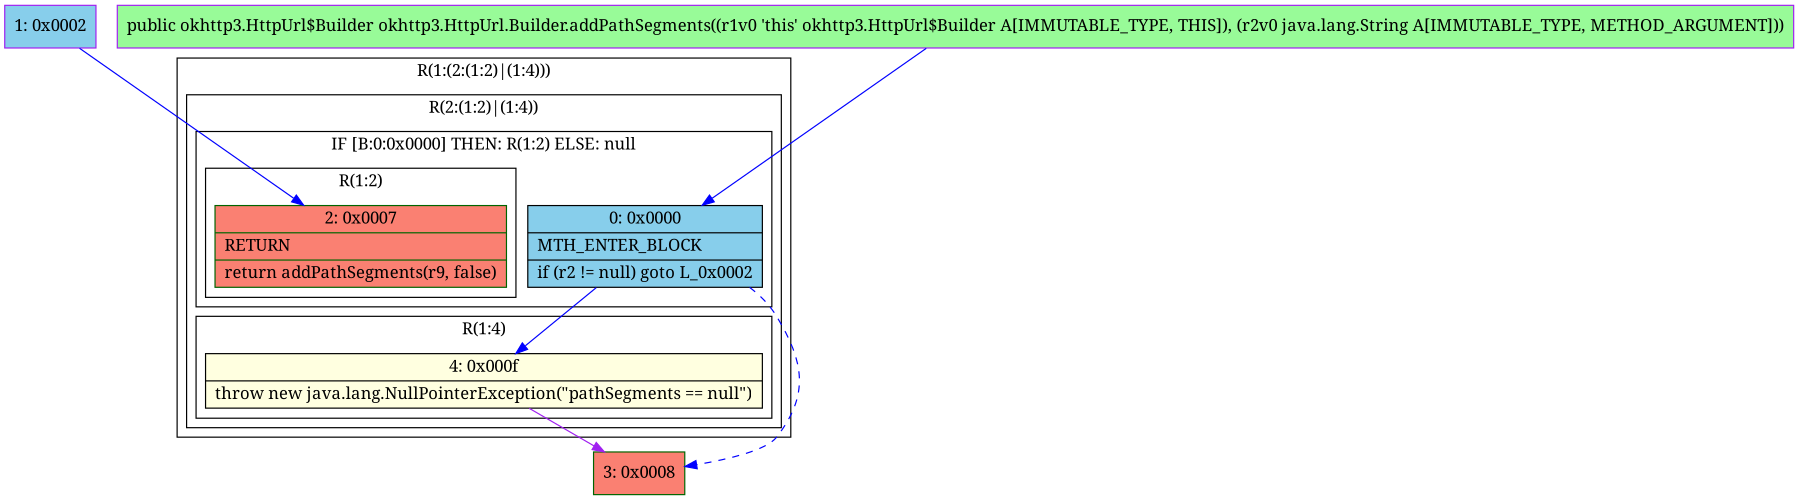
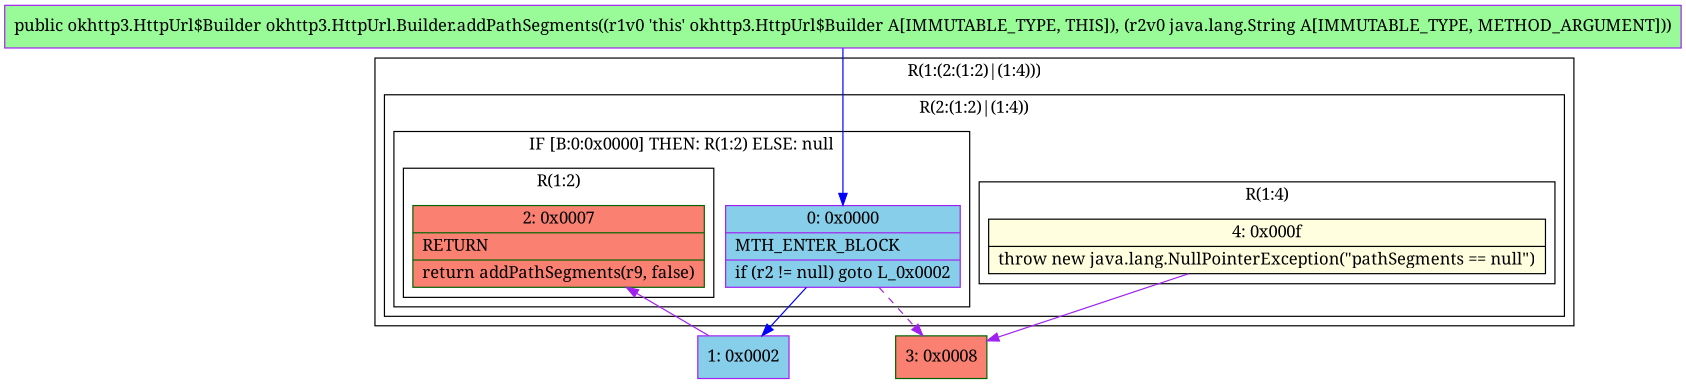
(165, 108) -> (673, 315)
(645, 246) -> (843, 246)
(552, 324) -> (796, 299)
(798, 394) -> (890, 299)
